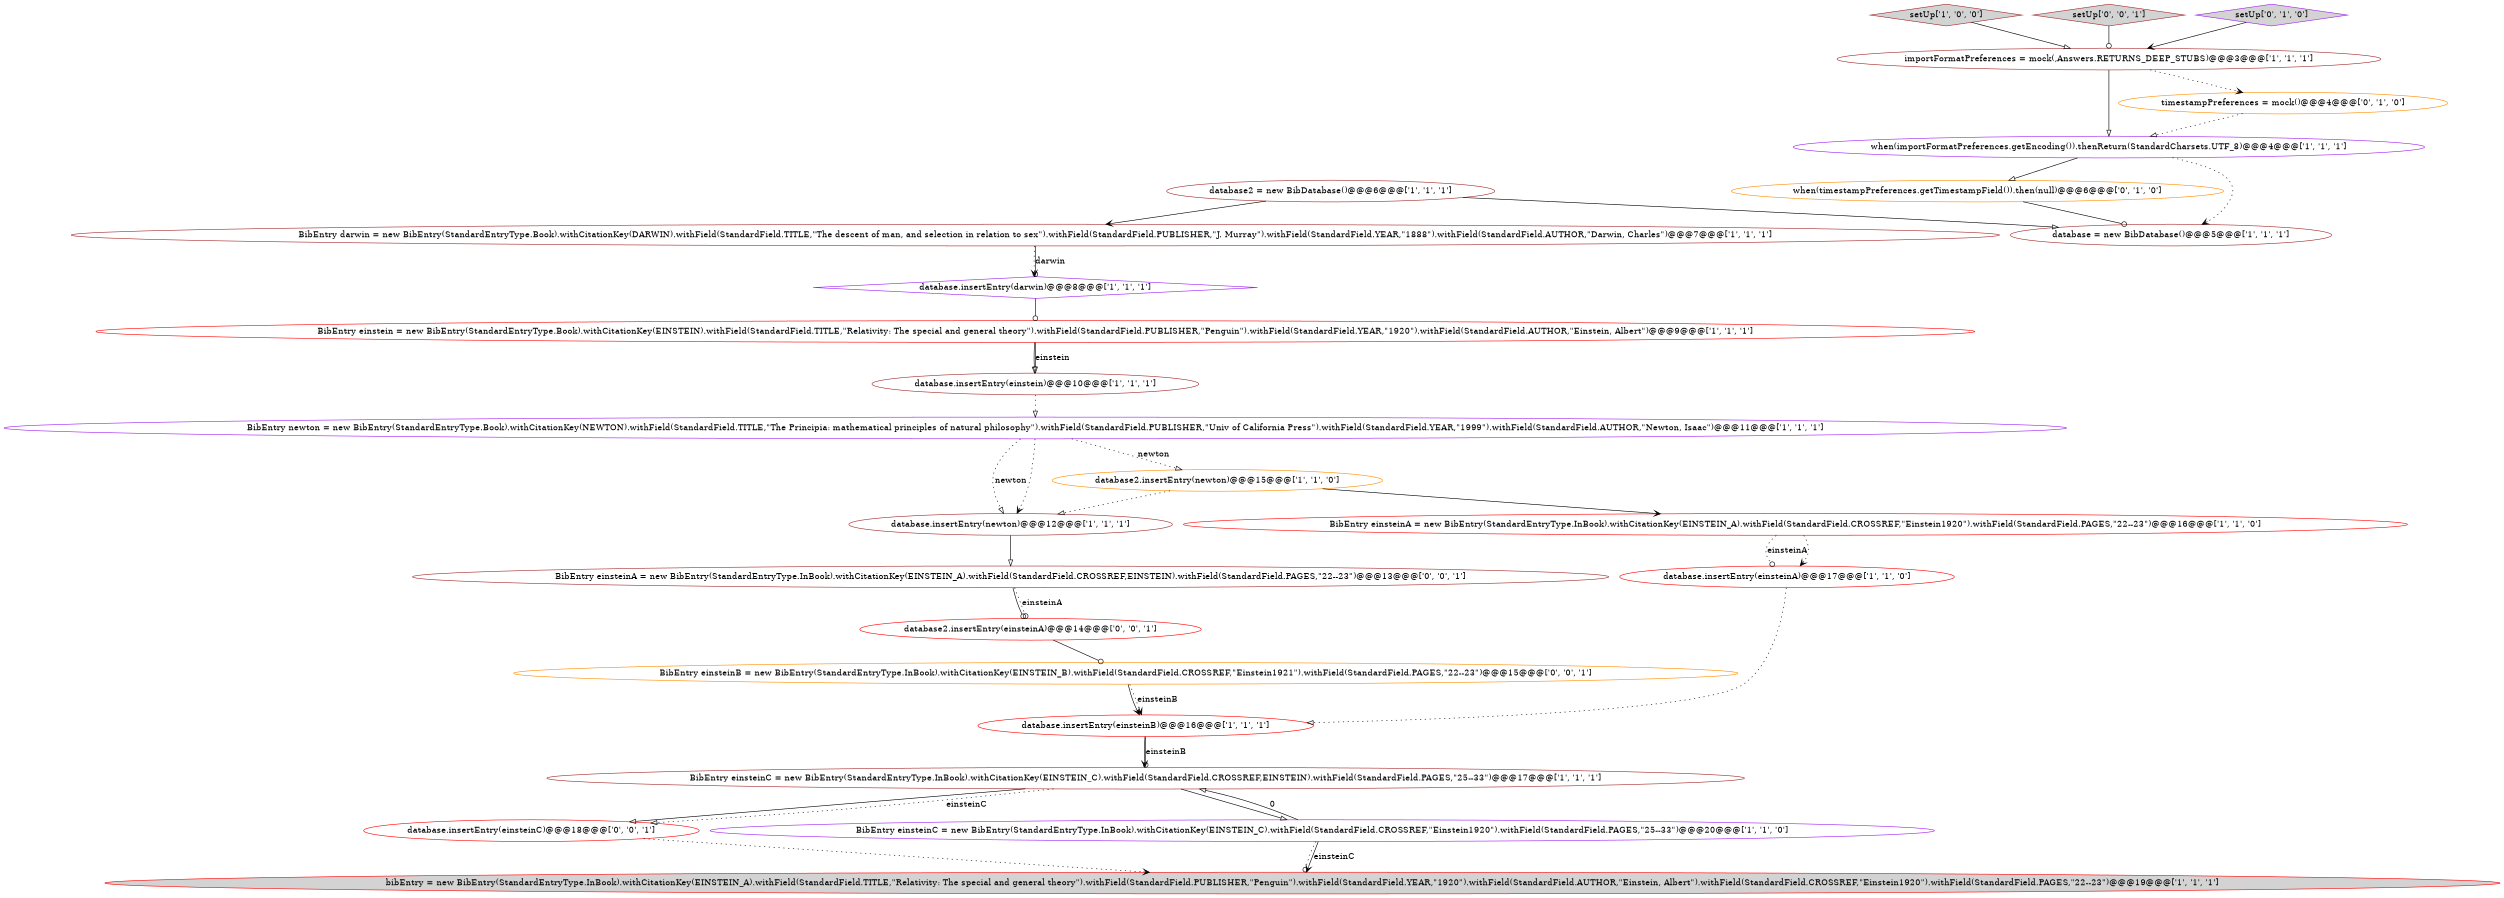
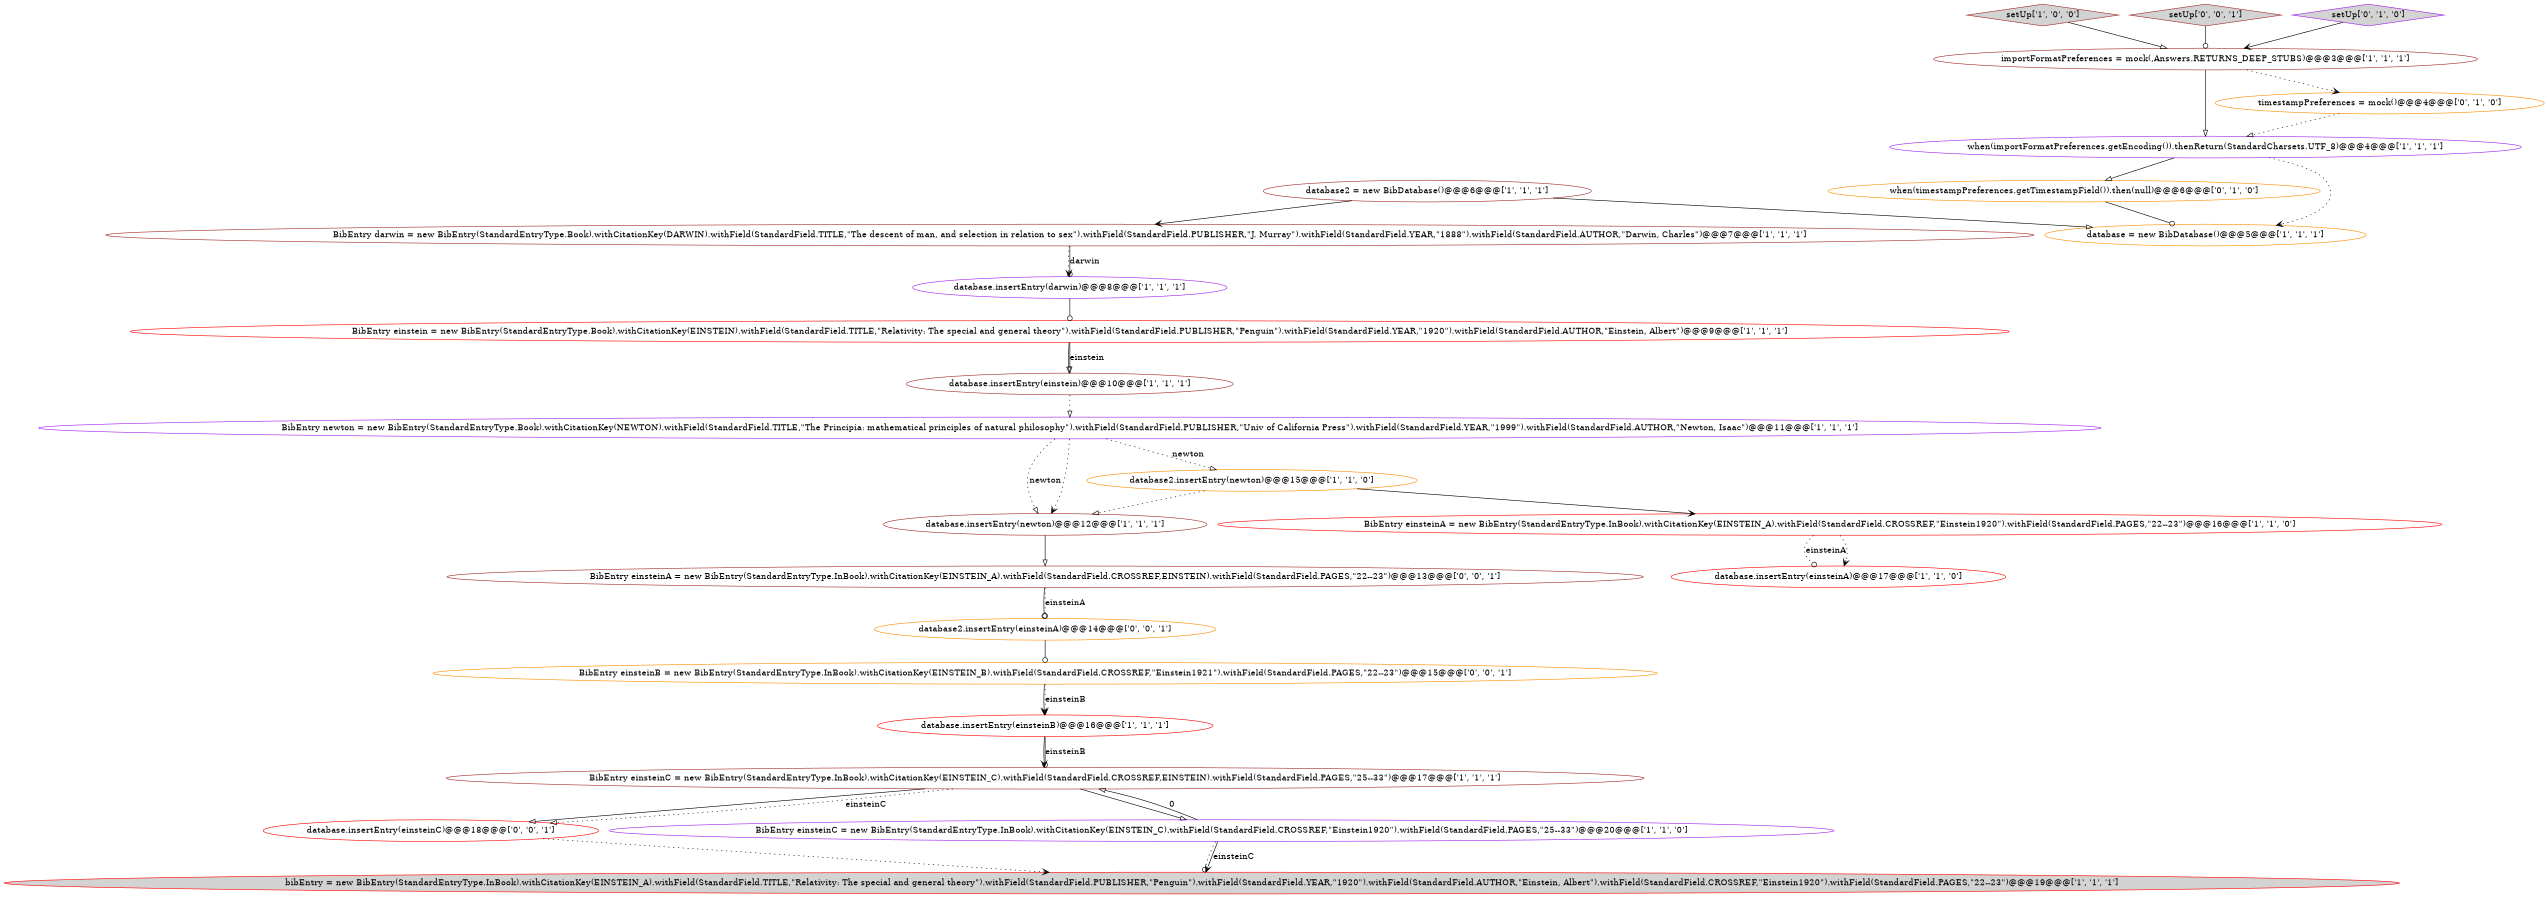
(2171, 235) -> (2206, 235)
(1035, 288) -> (1070, 288)
(1031, 629) -> (1045, 629)
(1584, 711) -> none
